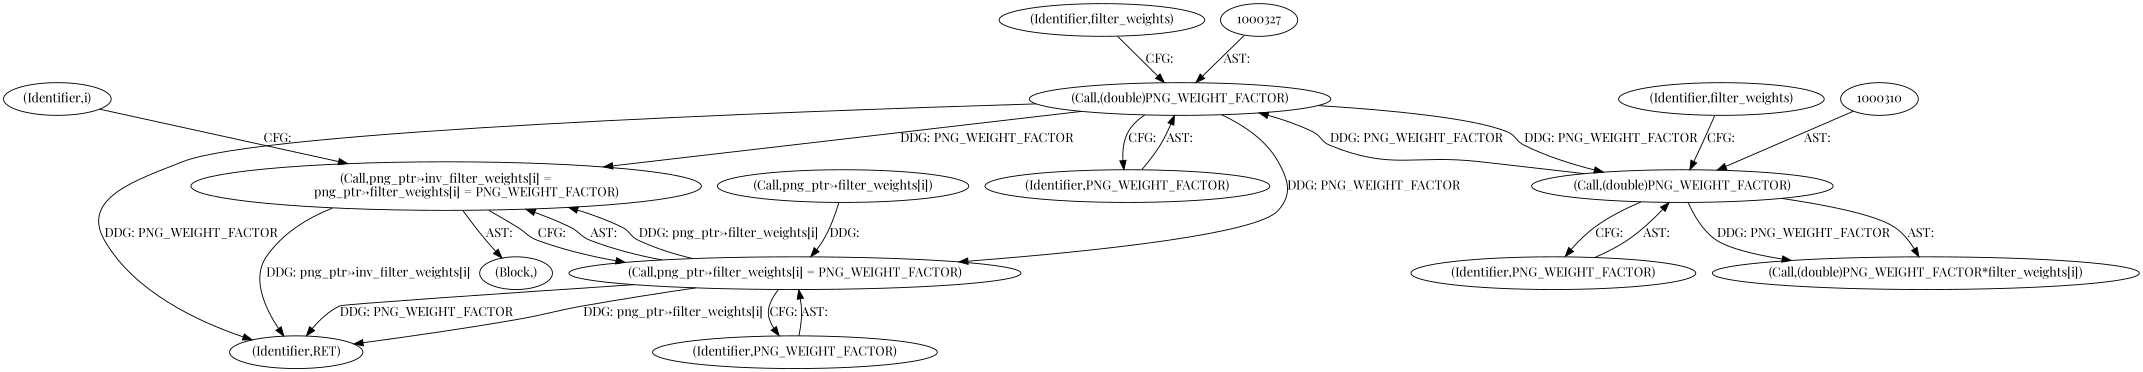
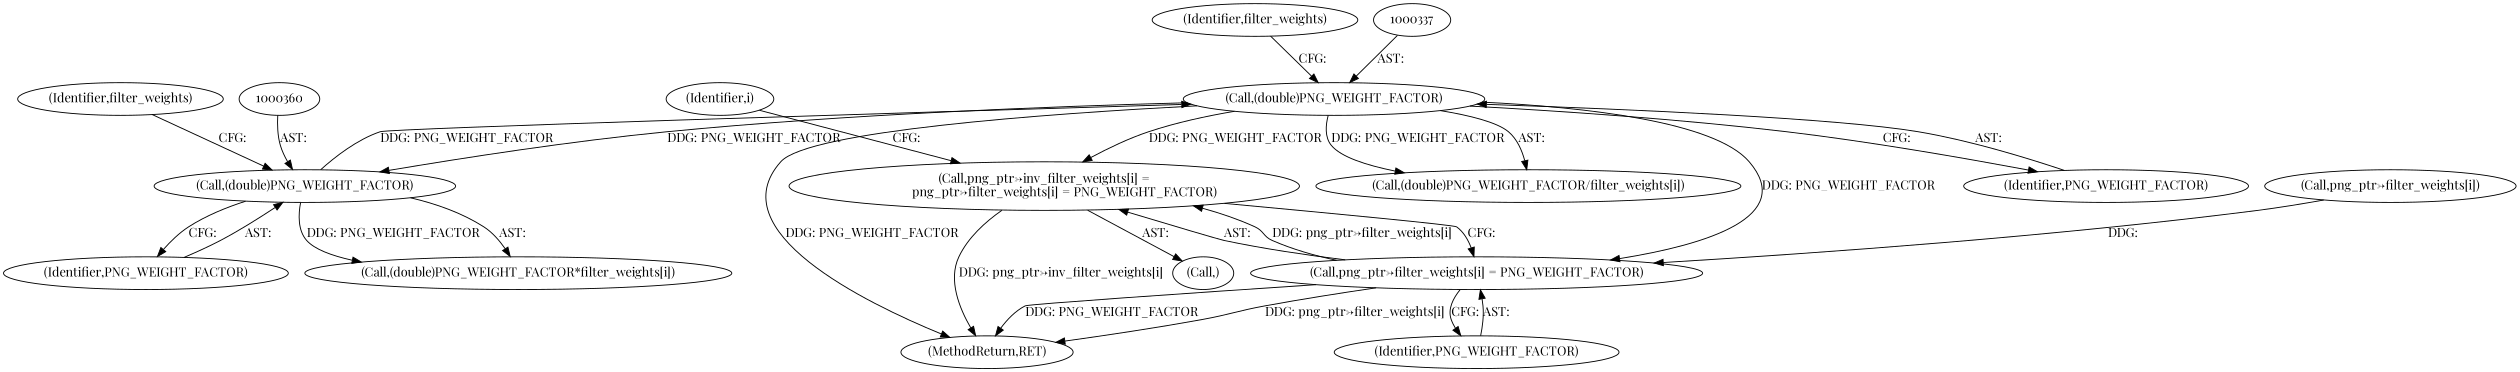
(1259, 20) -> (1412, 20)
(1879, 99) -> (279, 99)
none -> (1528, 186)
(516, 273) -> (1203, 273)
(296, 352) -> (987, 352)
